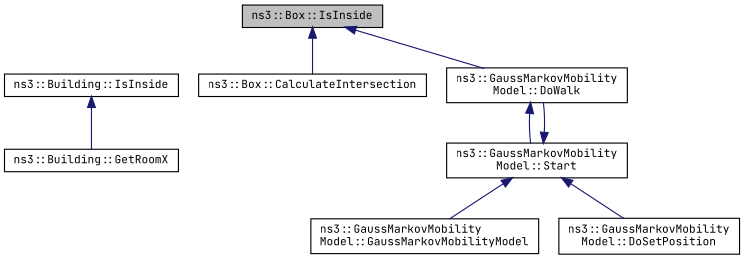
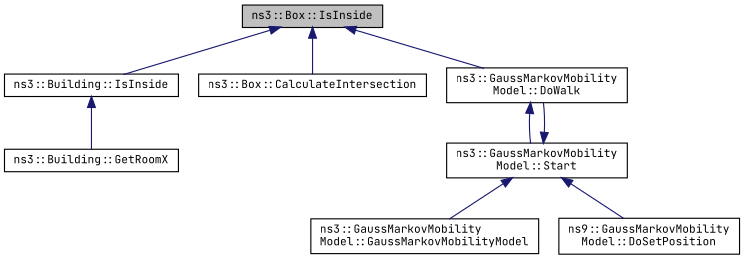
none -> (196, 52)
(649, 236) -> (649, 236)
